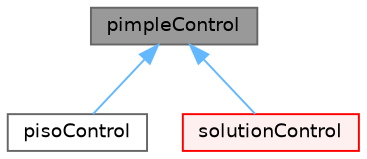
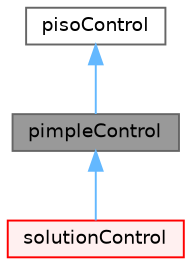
(119, 87) -> (96, 89)
